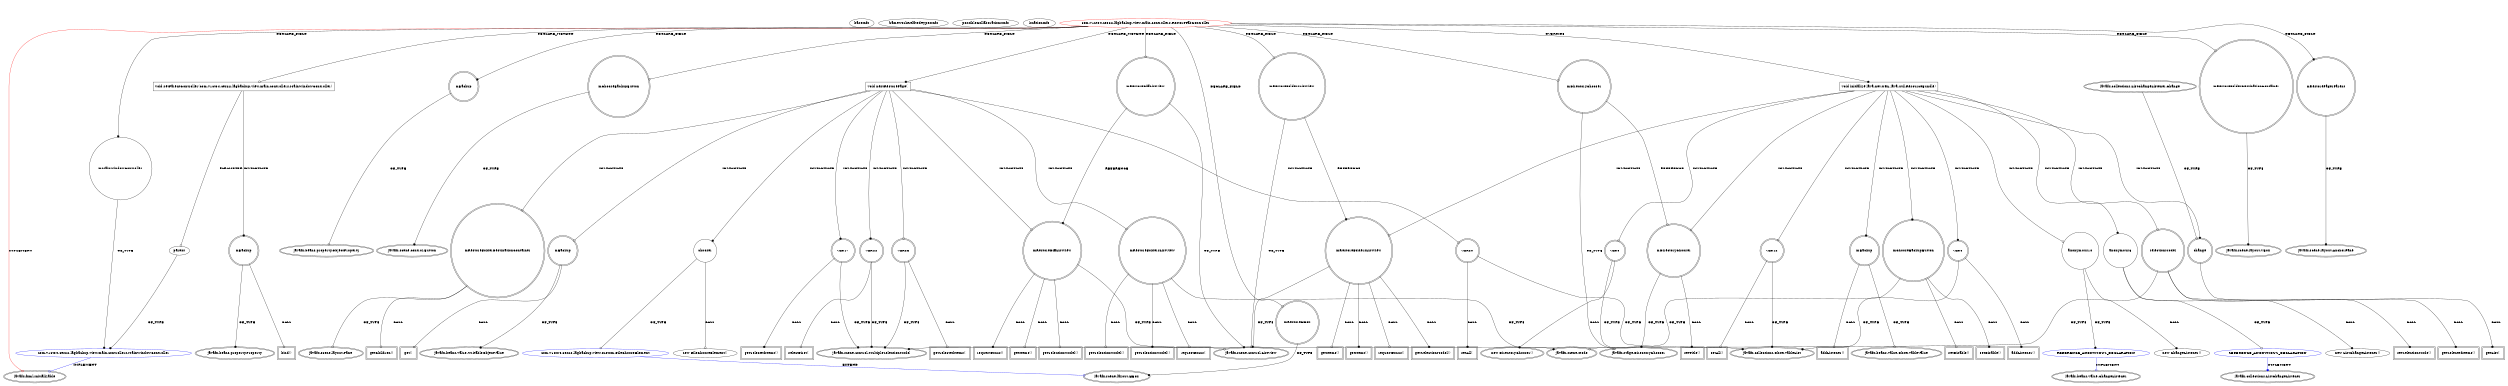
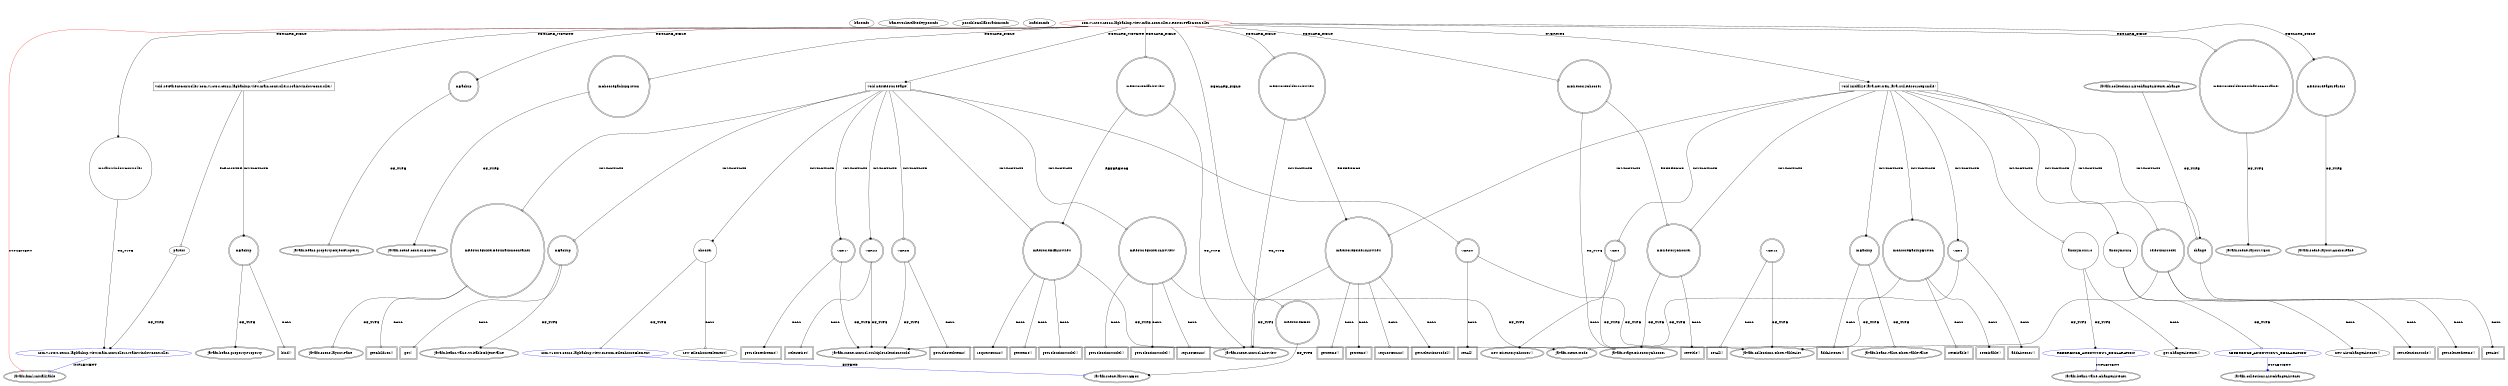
(1827, 162) -> none
(2182, 353) -> (2182, 353)
